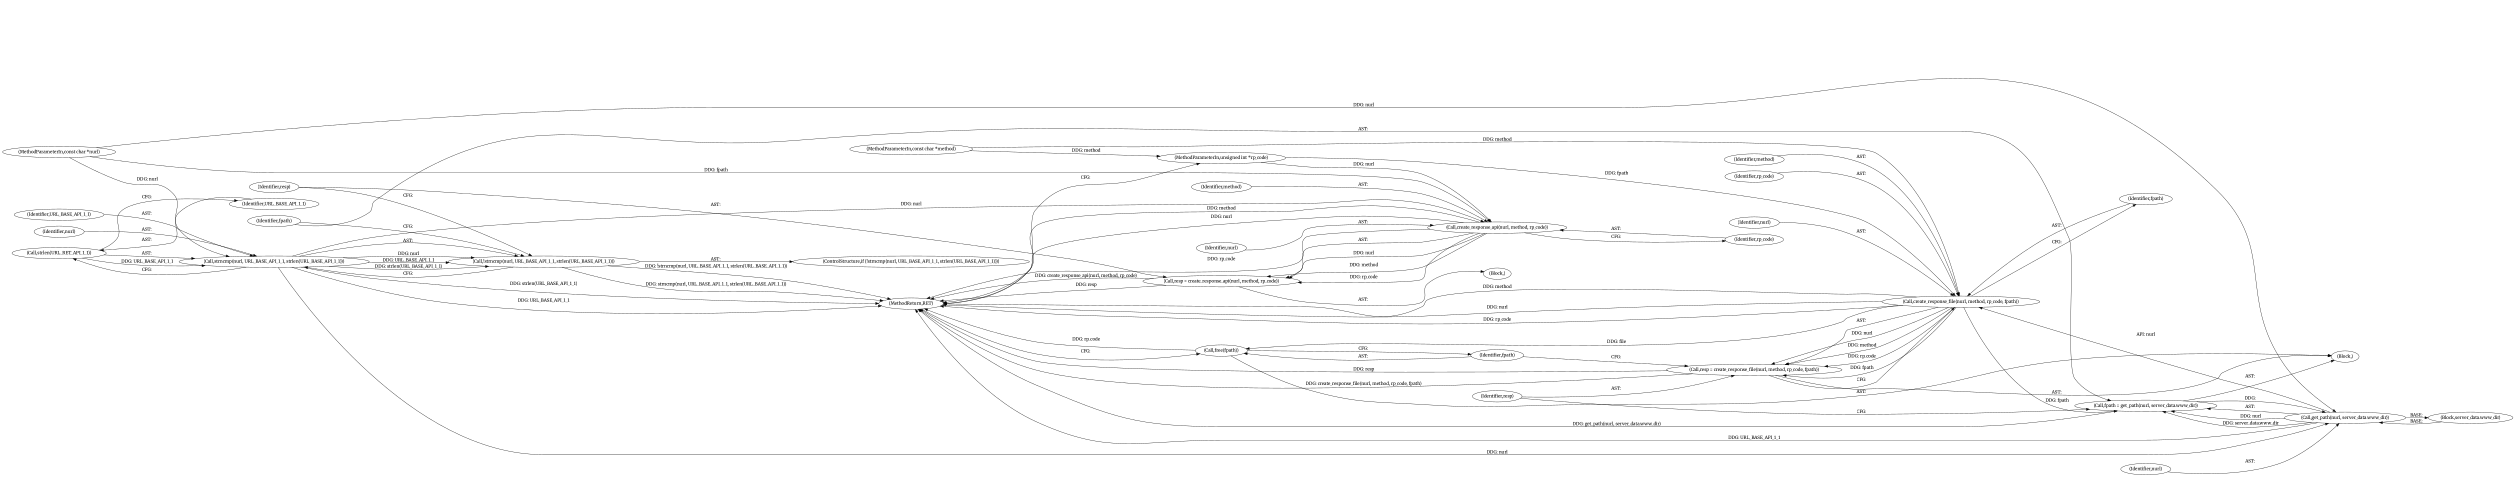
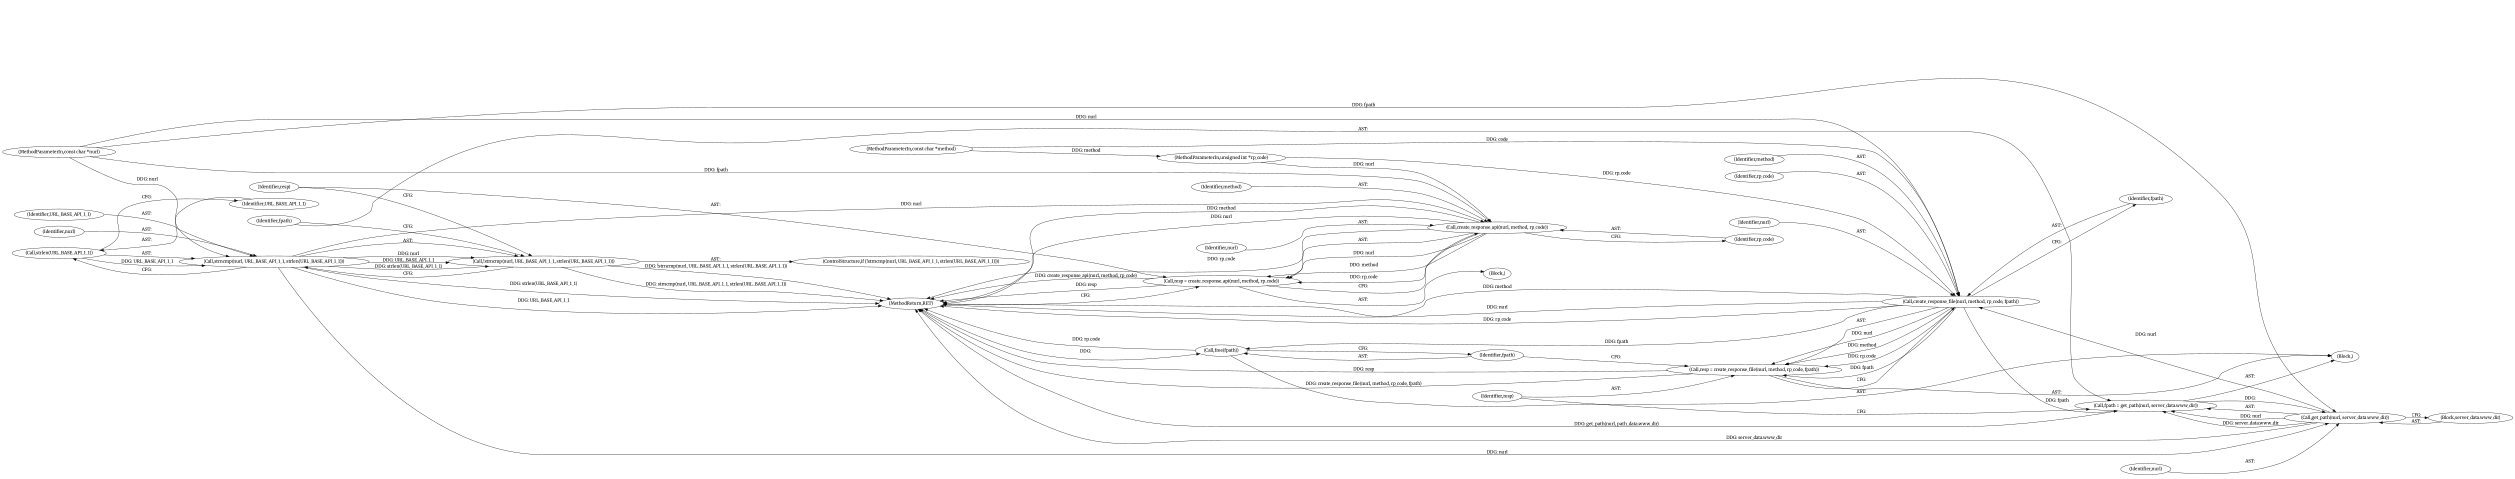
(1364, 105) -> (1364, 105)
none -> (1066, 119)
(1497, 140) -> (1497, 140)
(1617, 173) -> (1617, 173)
(1035, 211) -> (1070, 303)
(59, 253) -> (59, 253)
none -> (1386, 293)
(2146, 335) -> (2146, 335)
(1617, 342) -> (1617, 342)
(1086, 351) -> (1086, 351)
(2417, 415) -> (2417, 415)
(2417, 421) -> (2417, 421)
(1617, 424) -> (1617, 424)
(1754, 438) -> (1754, 438)
